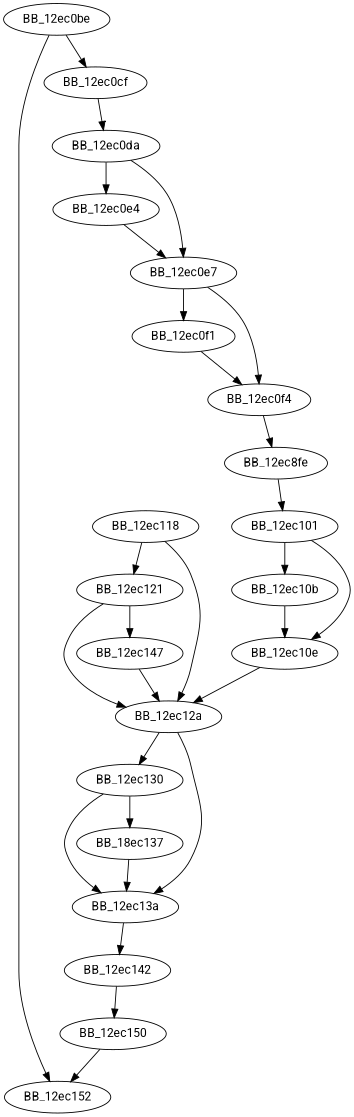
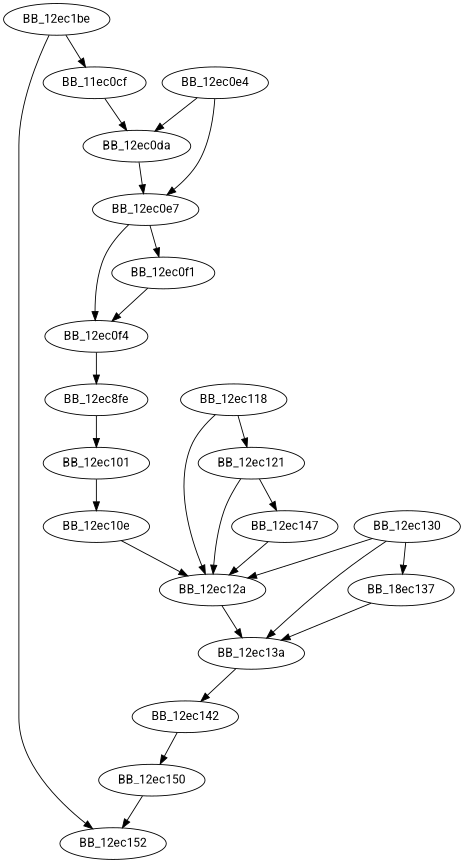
(57, 19) -> (57, 19)
(95, 83) -> (95, 83)
(106, 174) -> (180, 112)
(285, 590) -> none
(152, 745) -> (314, 557)
